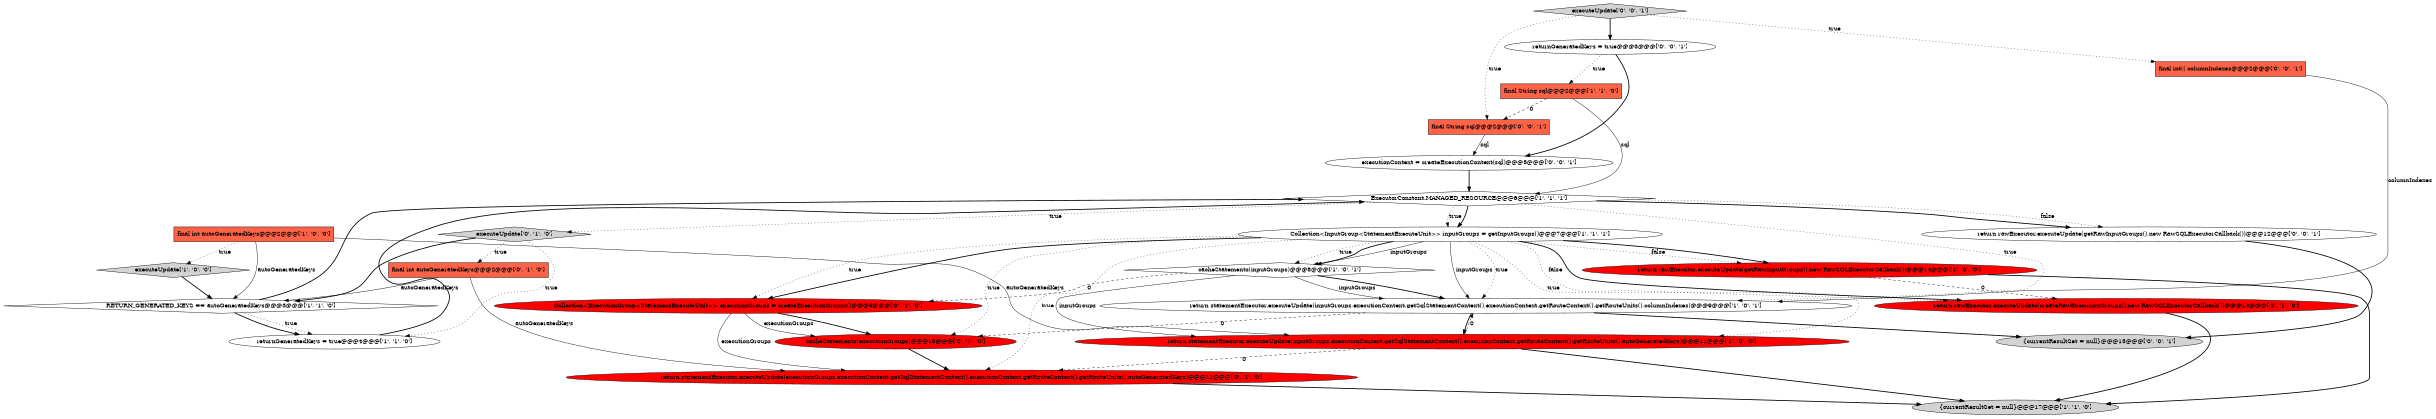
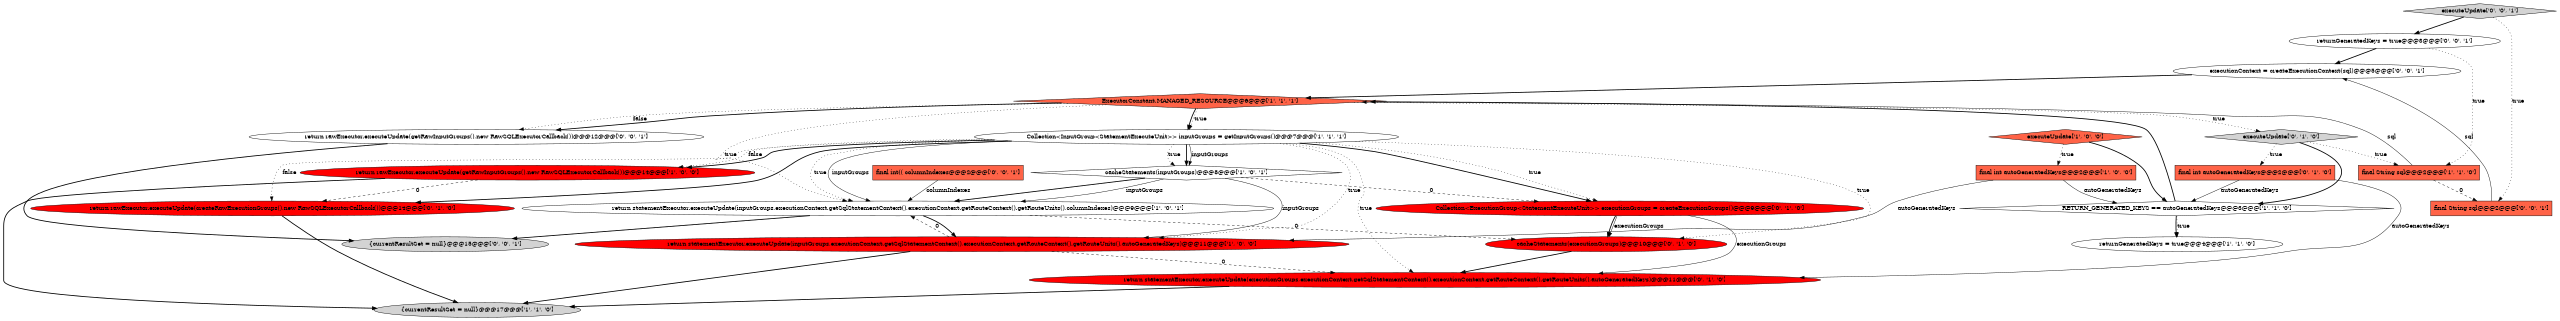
(1899, 38) -> none
(1469, 199) -> (1200, 101)
(773, 210) -> none
(214, 252) -> (2061, 153)
(173, 270) -> (2065, 137)
(502, 294) -> (2351, 151)
